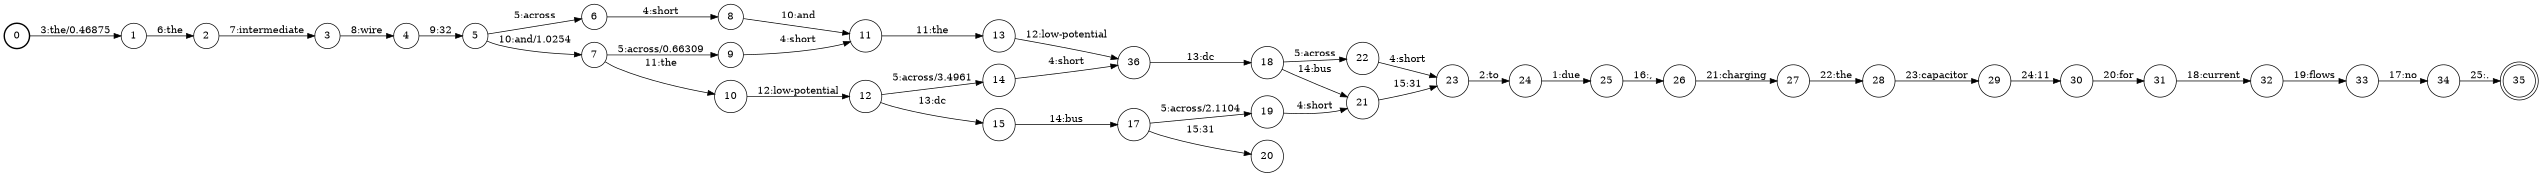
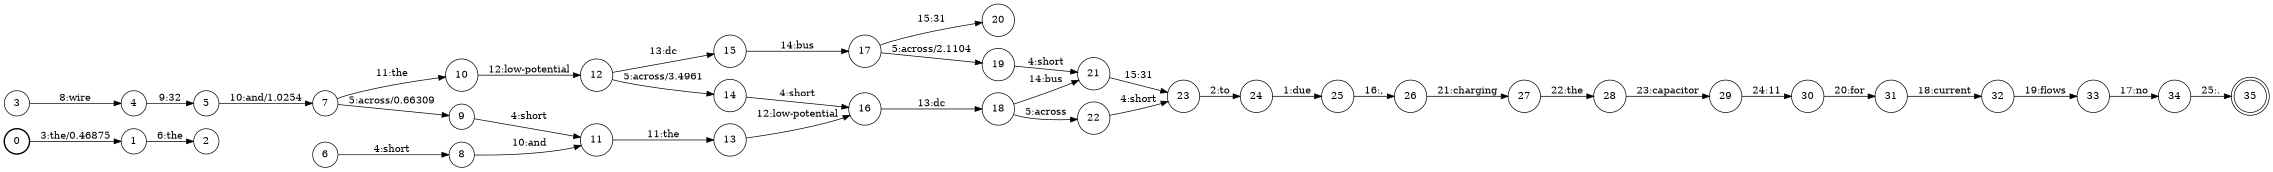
(531, 27) -> none
(263, 36) -> none
(1134, 63) -> (865, 109)
